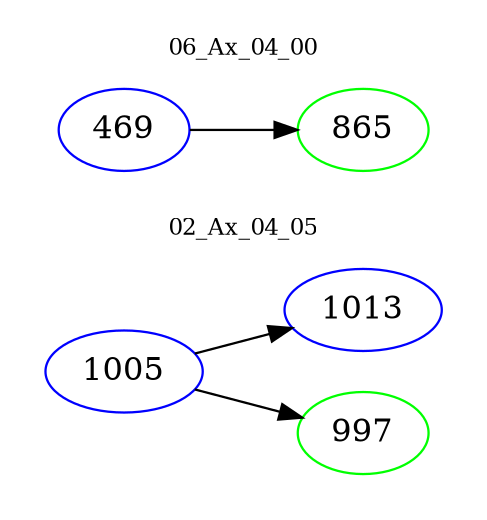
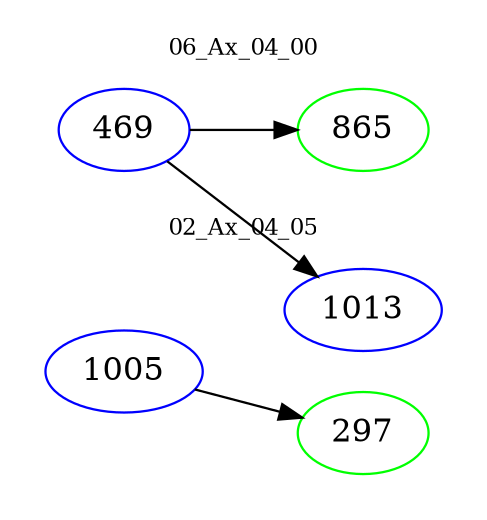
(232, 344) -> (246, 222)
(363, 433) -> (363, 433)
